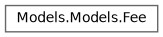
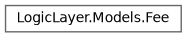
(82, 19) -> (93, 19)
